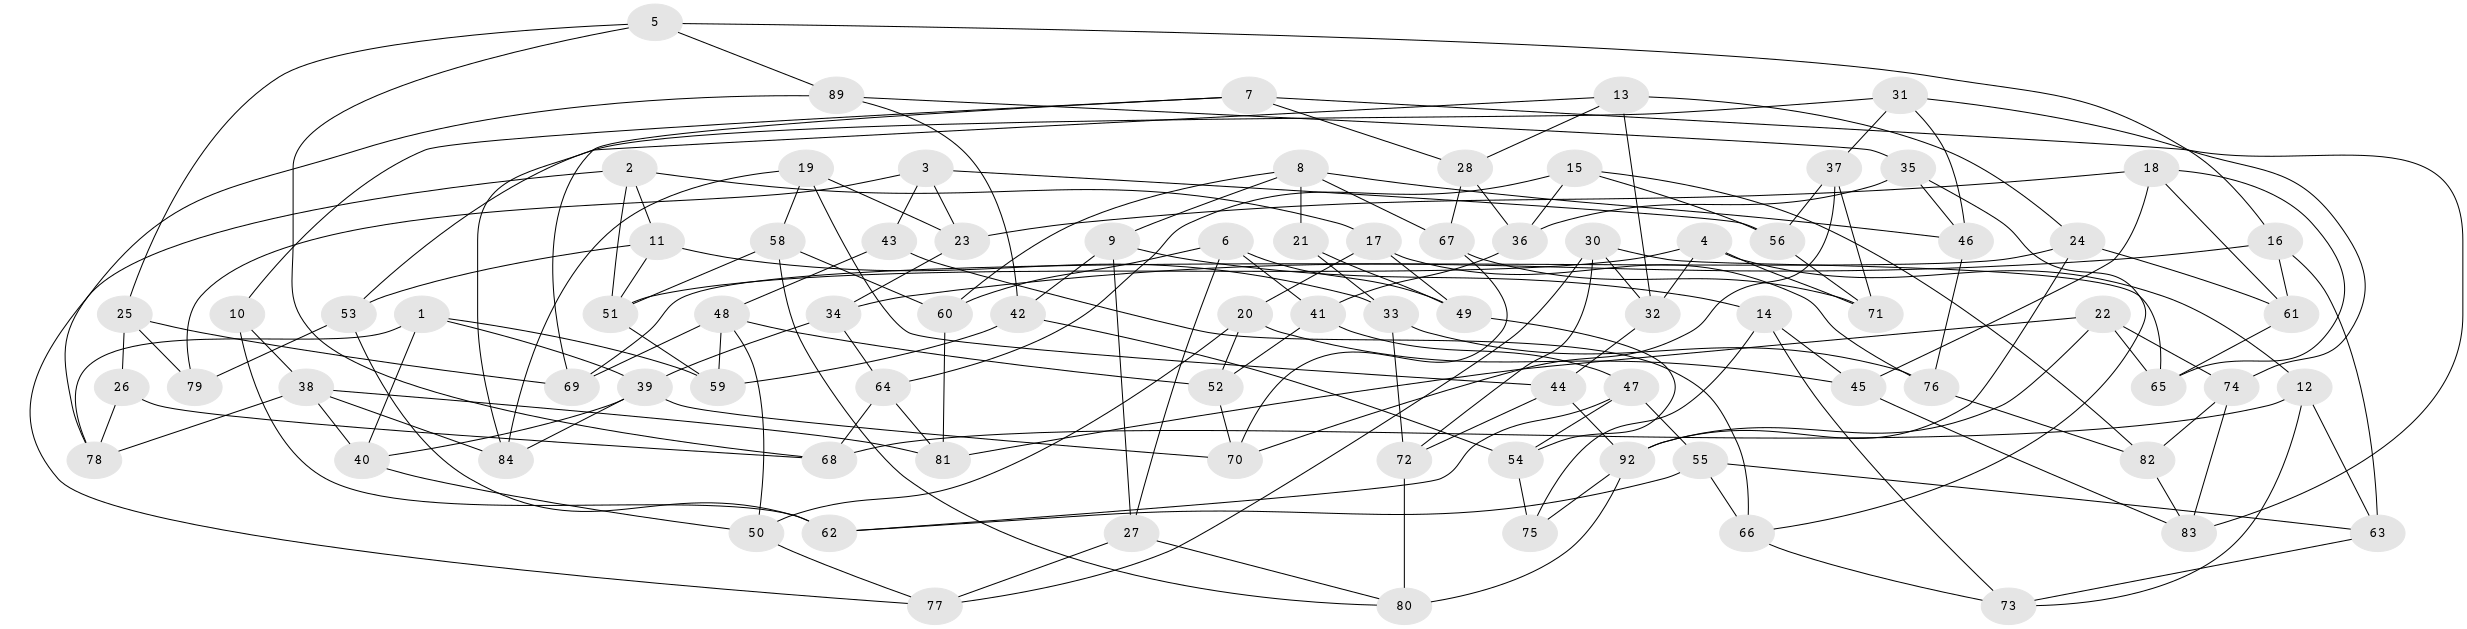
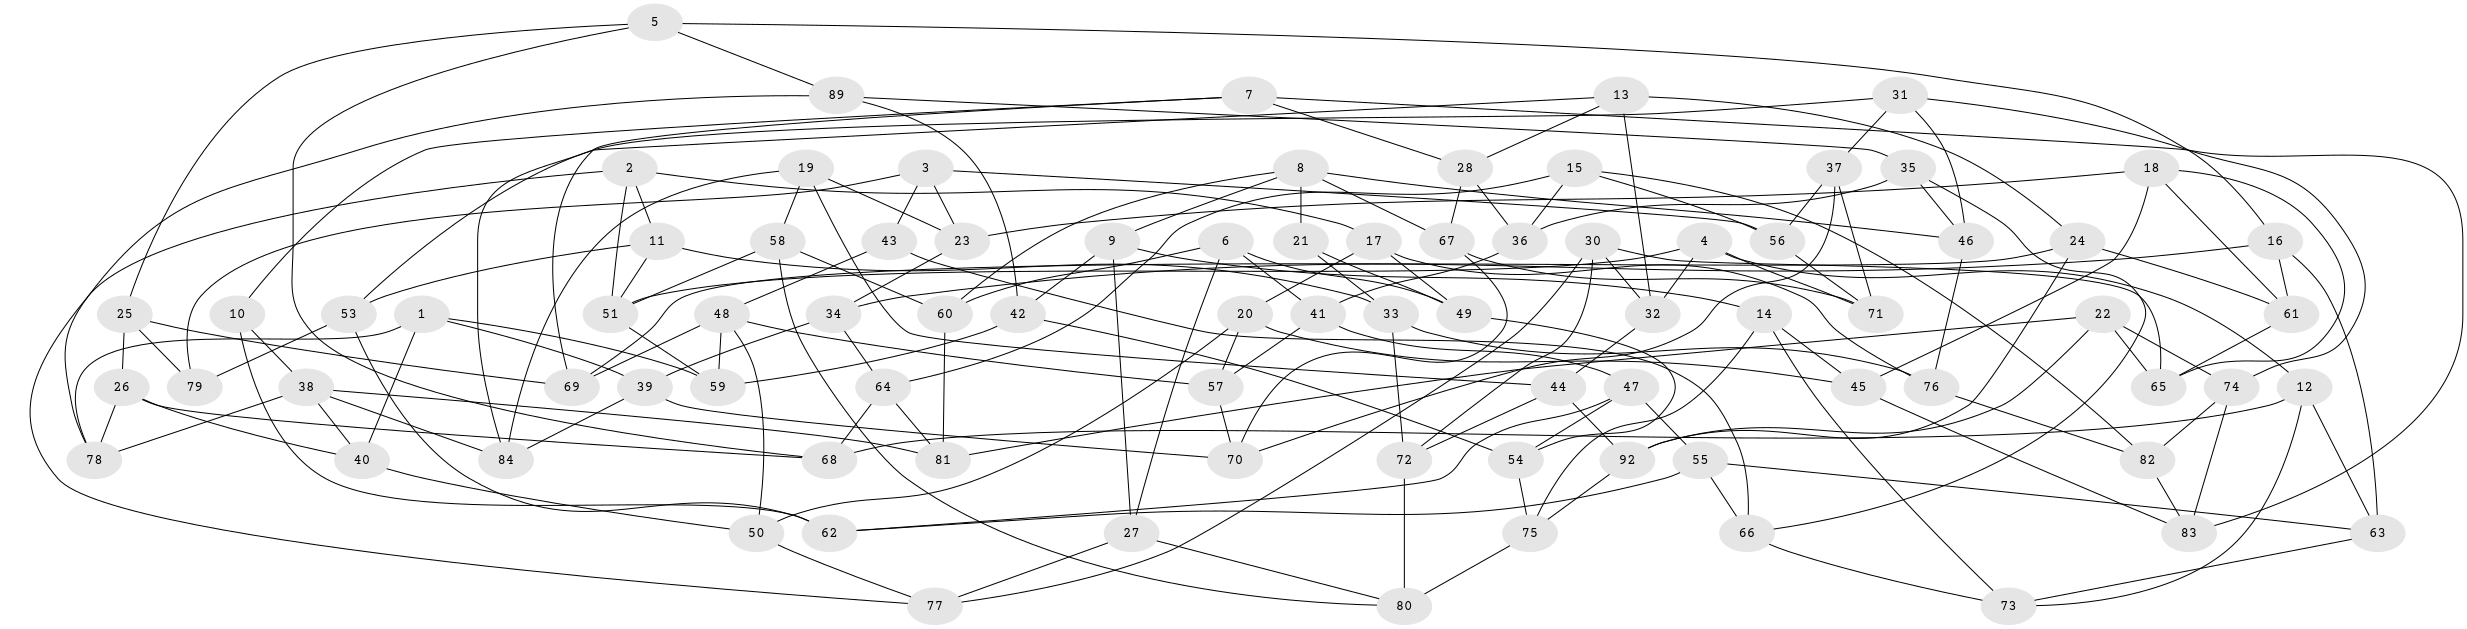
(1216, 387) -> (1216, 387)
(520, 430) -> (238, 431)
(1544, 566) -> (1467, 570)
